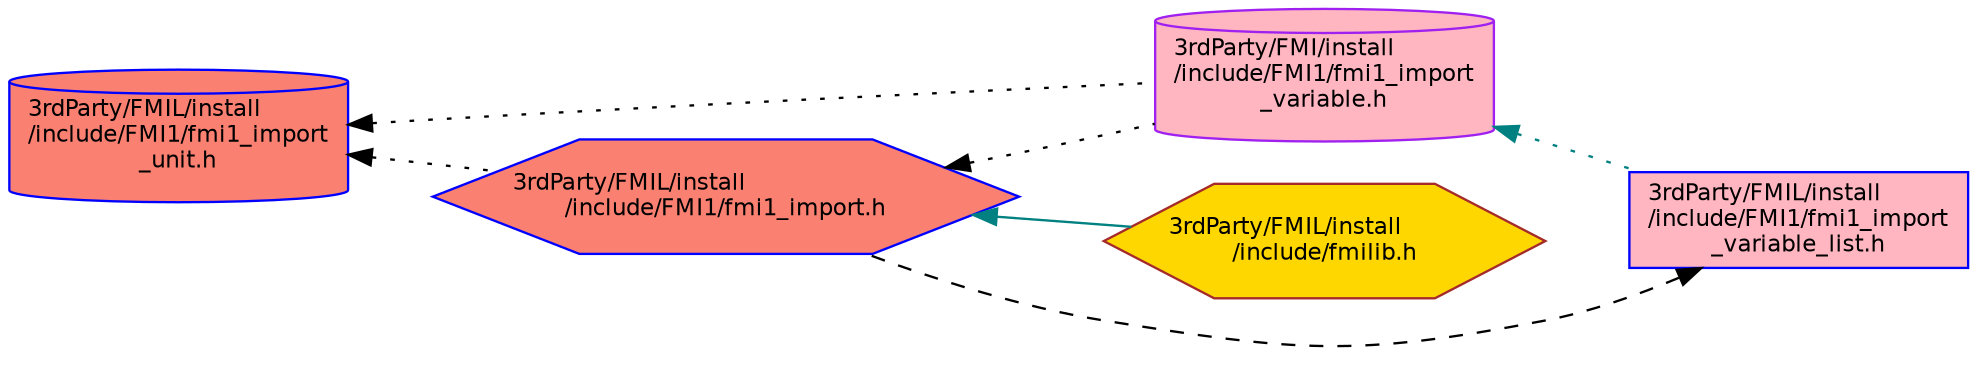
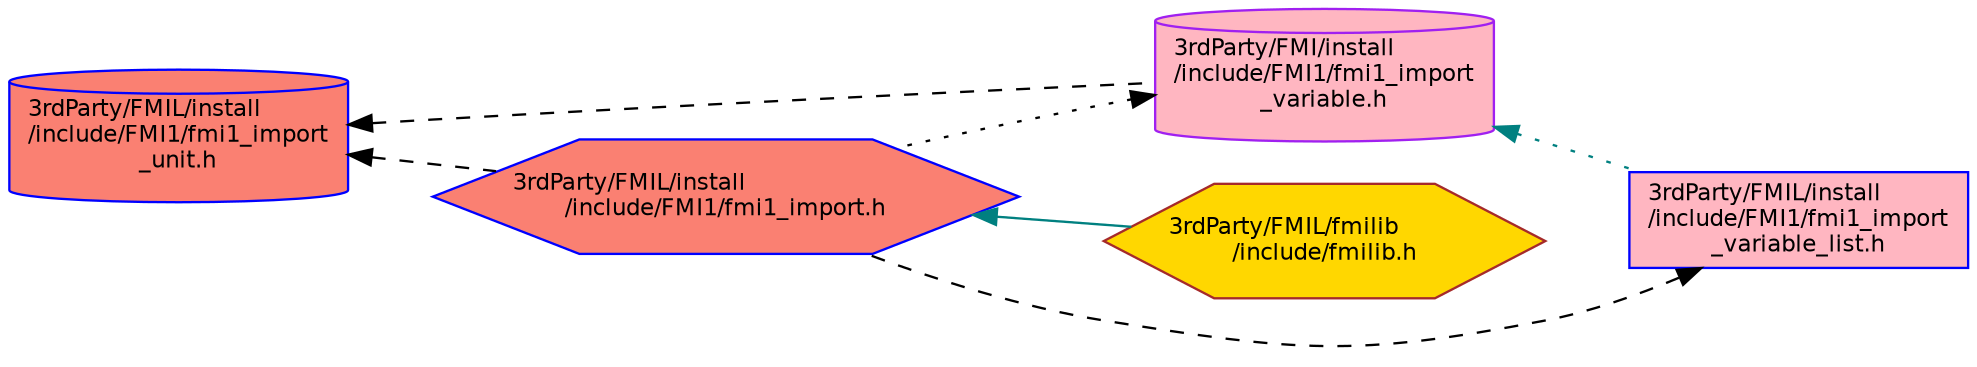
(763, 102) -> (763, 102)
(1062, 144) -> (1014, 123)
(434, 164) -> (434, 164)
(1325, 241) -> (1325, 241)
